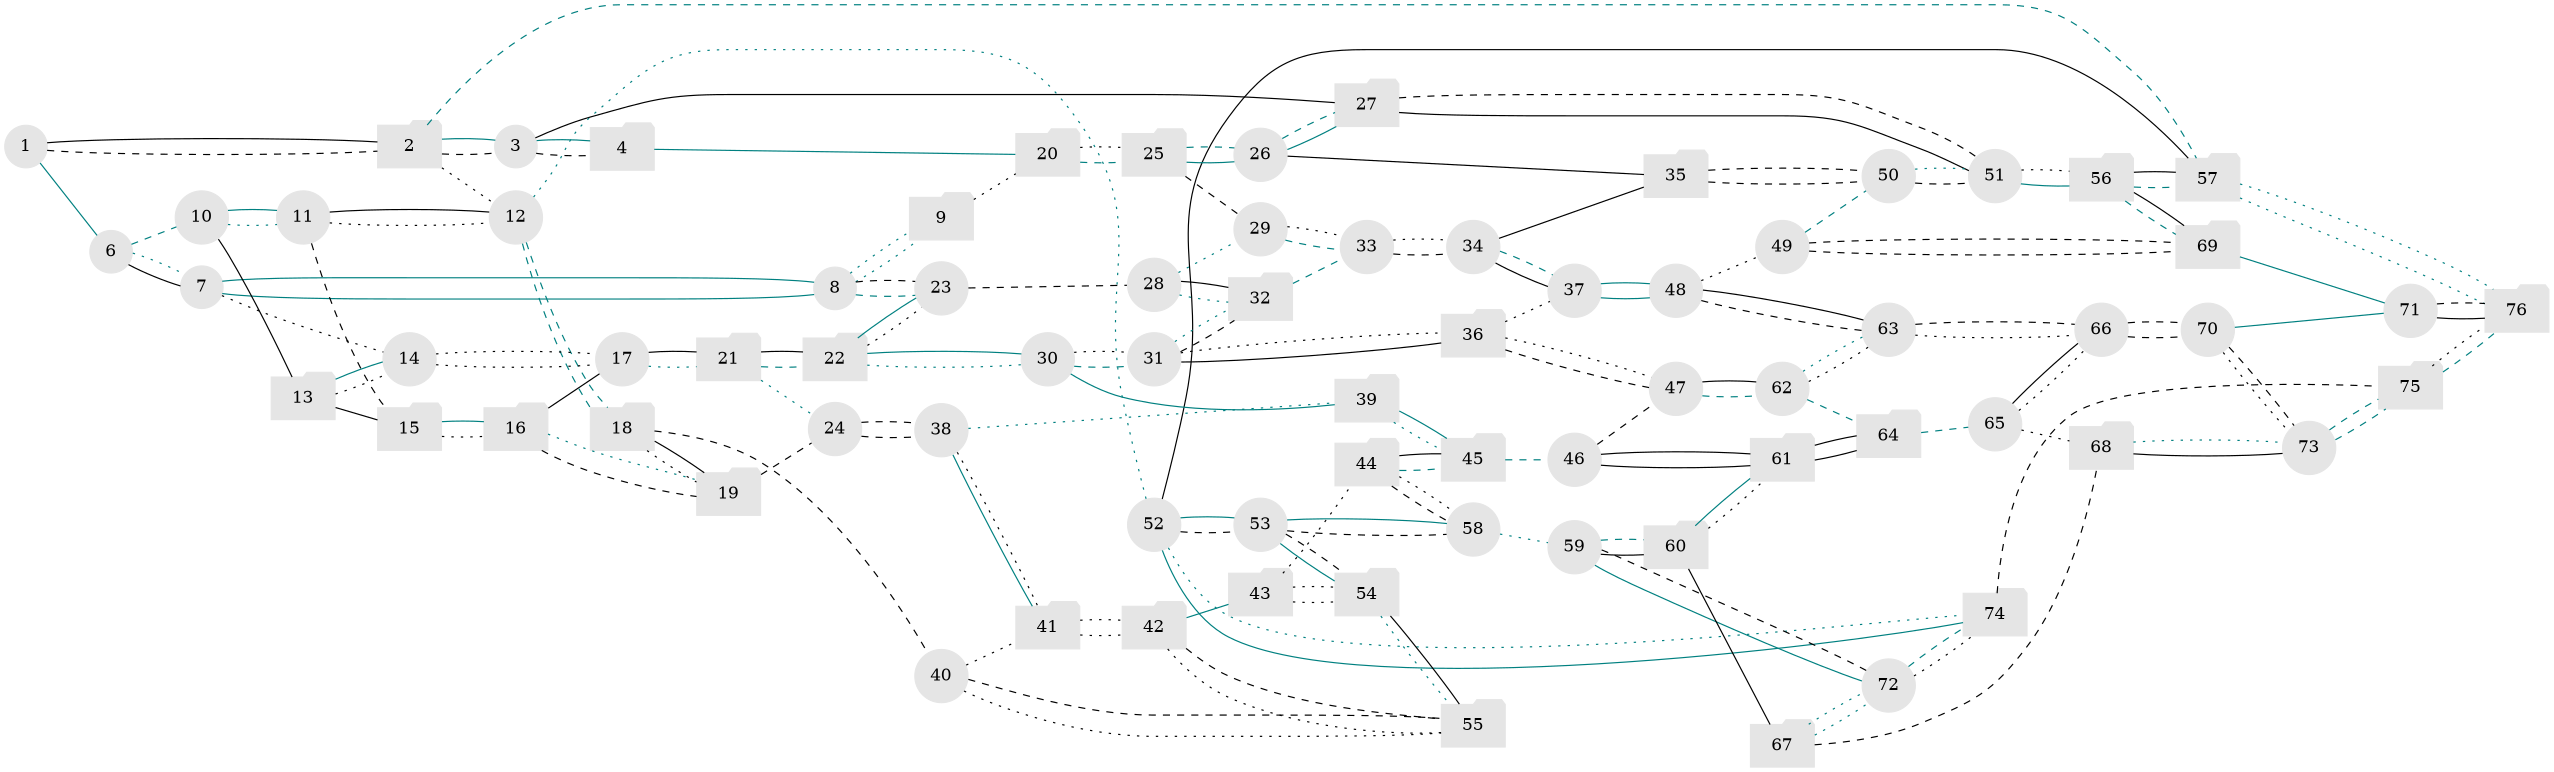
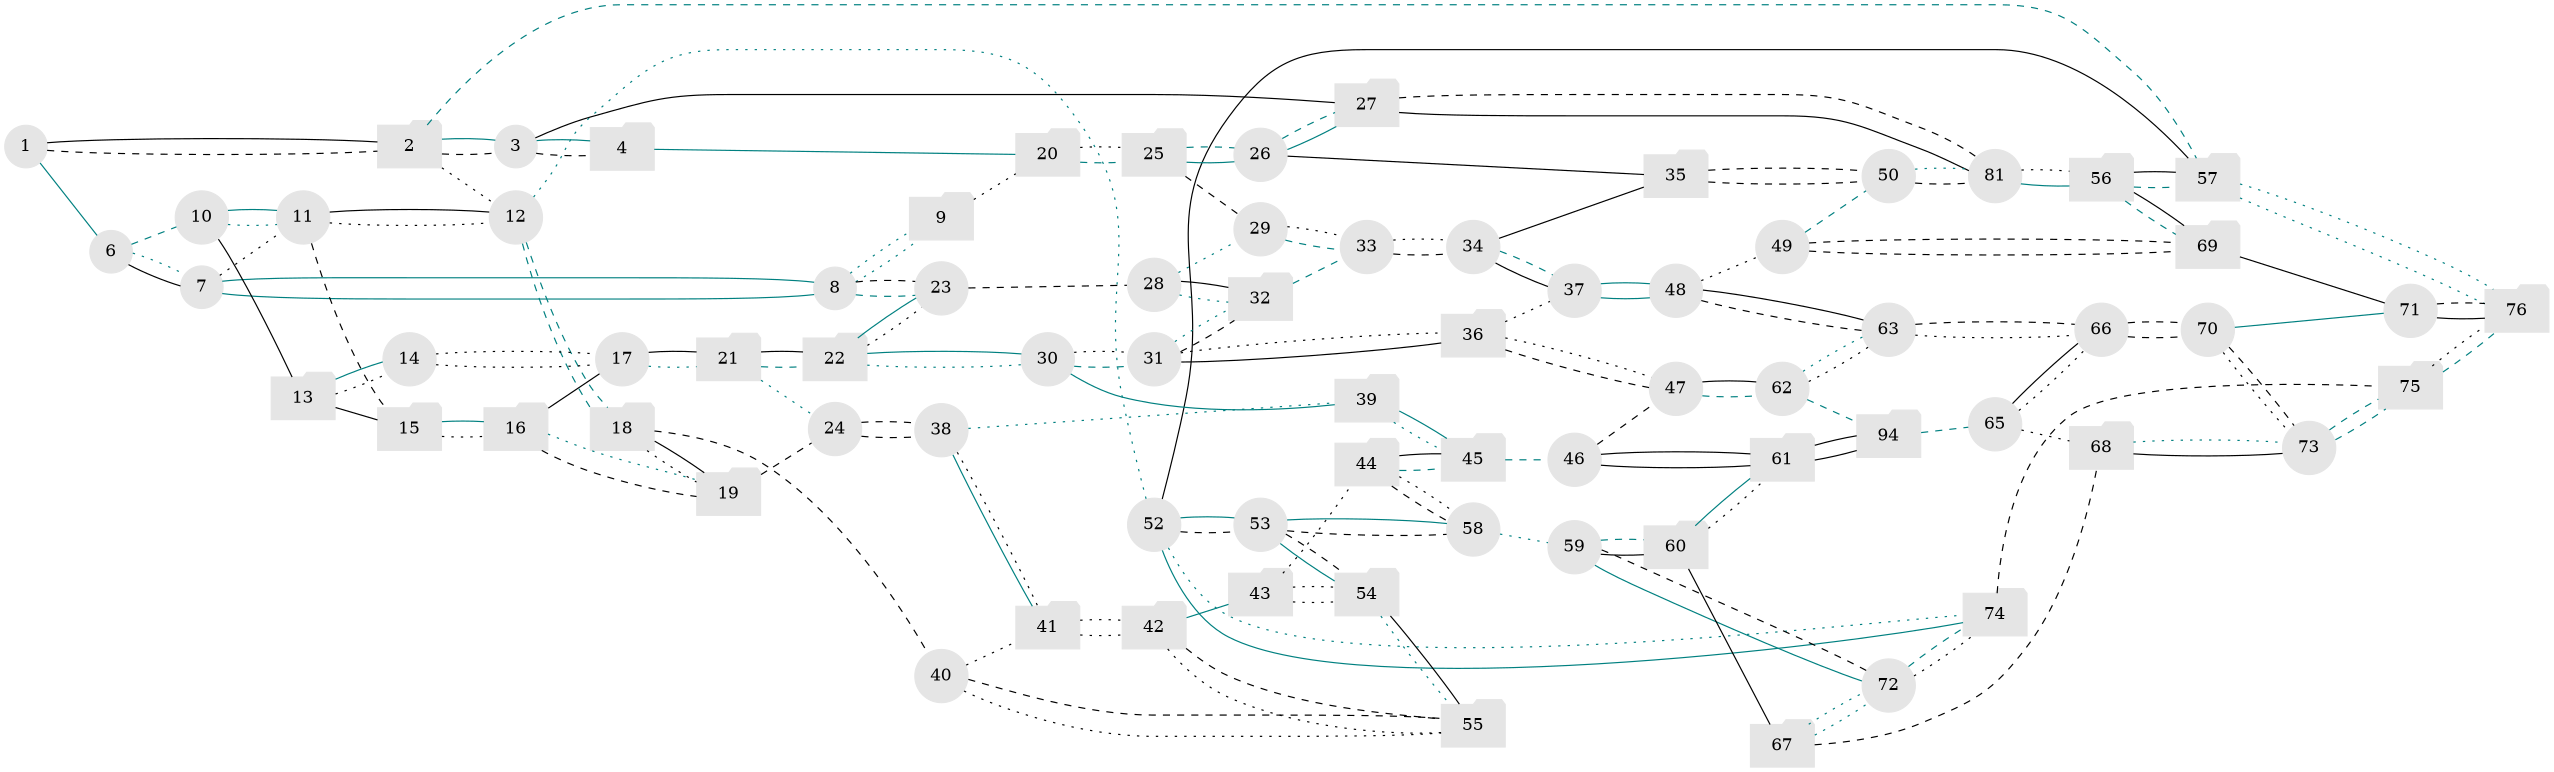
(1995, 176) -> (1995, 176)
(2312, 280) -> (2312, 280)
(302, 326) -> (250, 254)
(1889, 436) -> (1889, 436)
